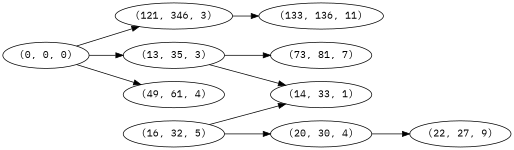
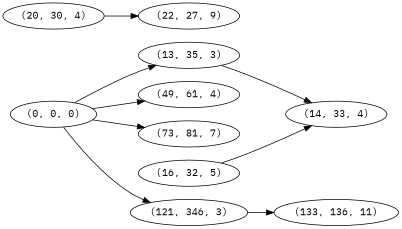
(244, 55) -> (115, 123)
(321, 95) -> (336, 114)
(244, 134) -> none
